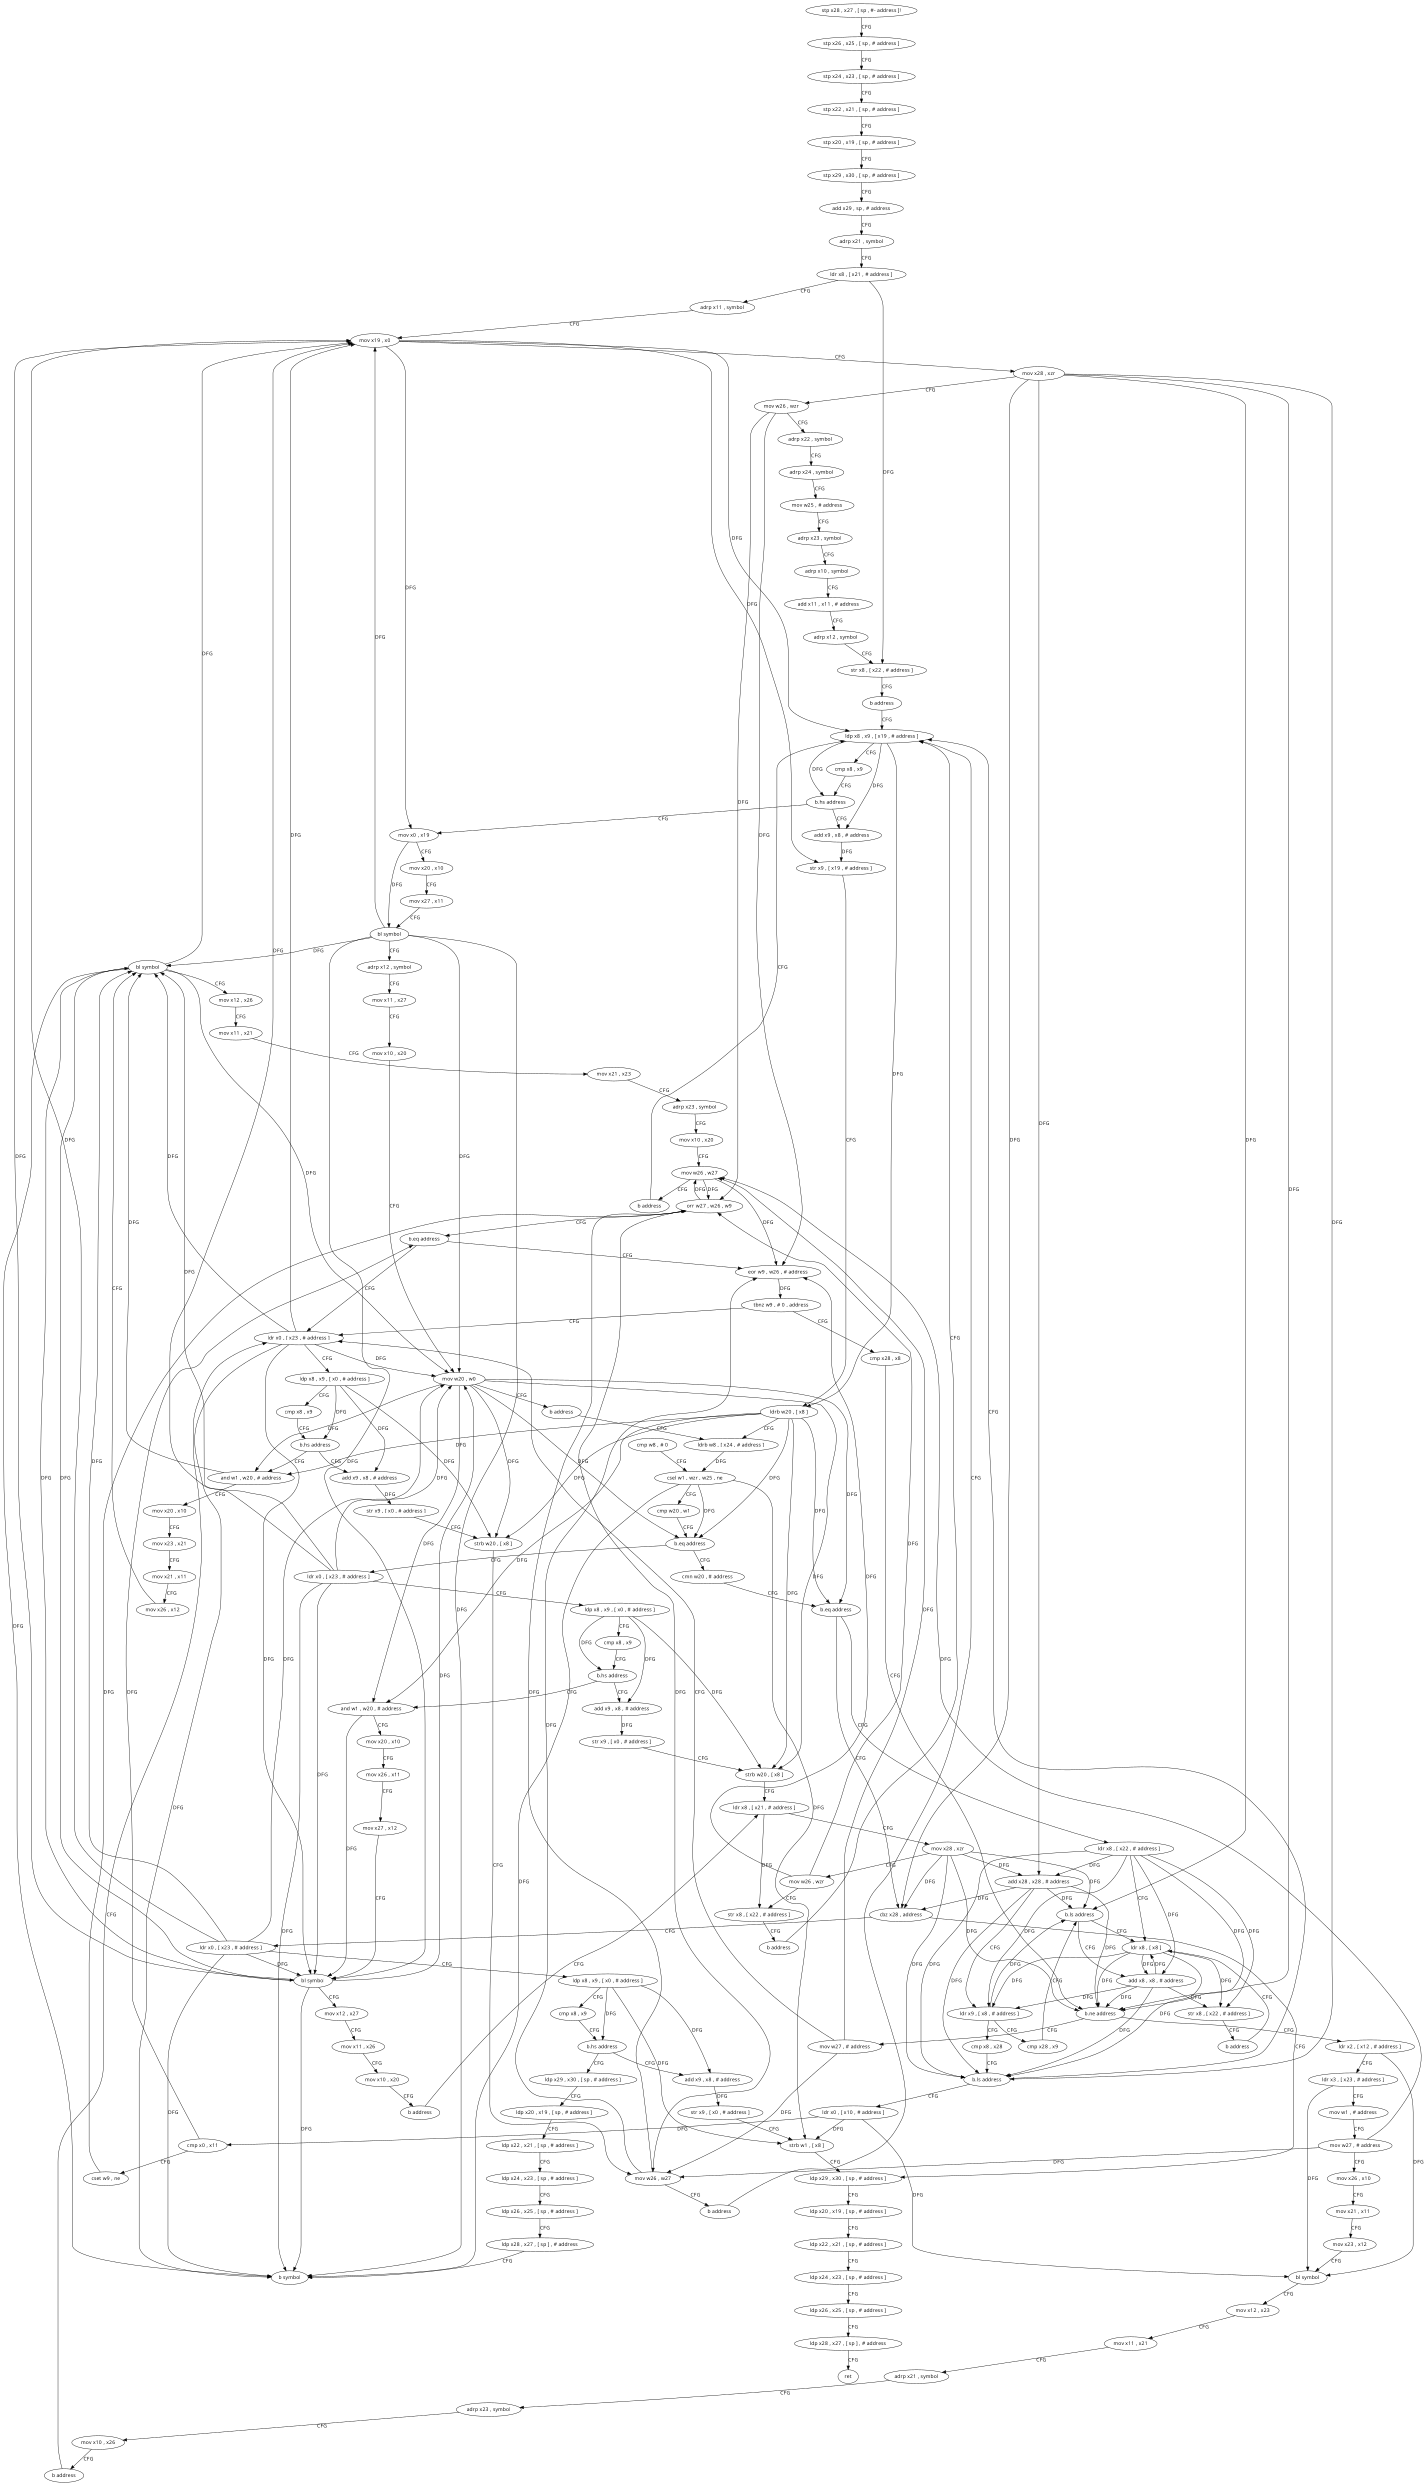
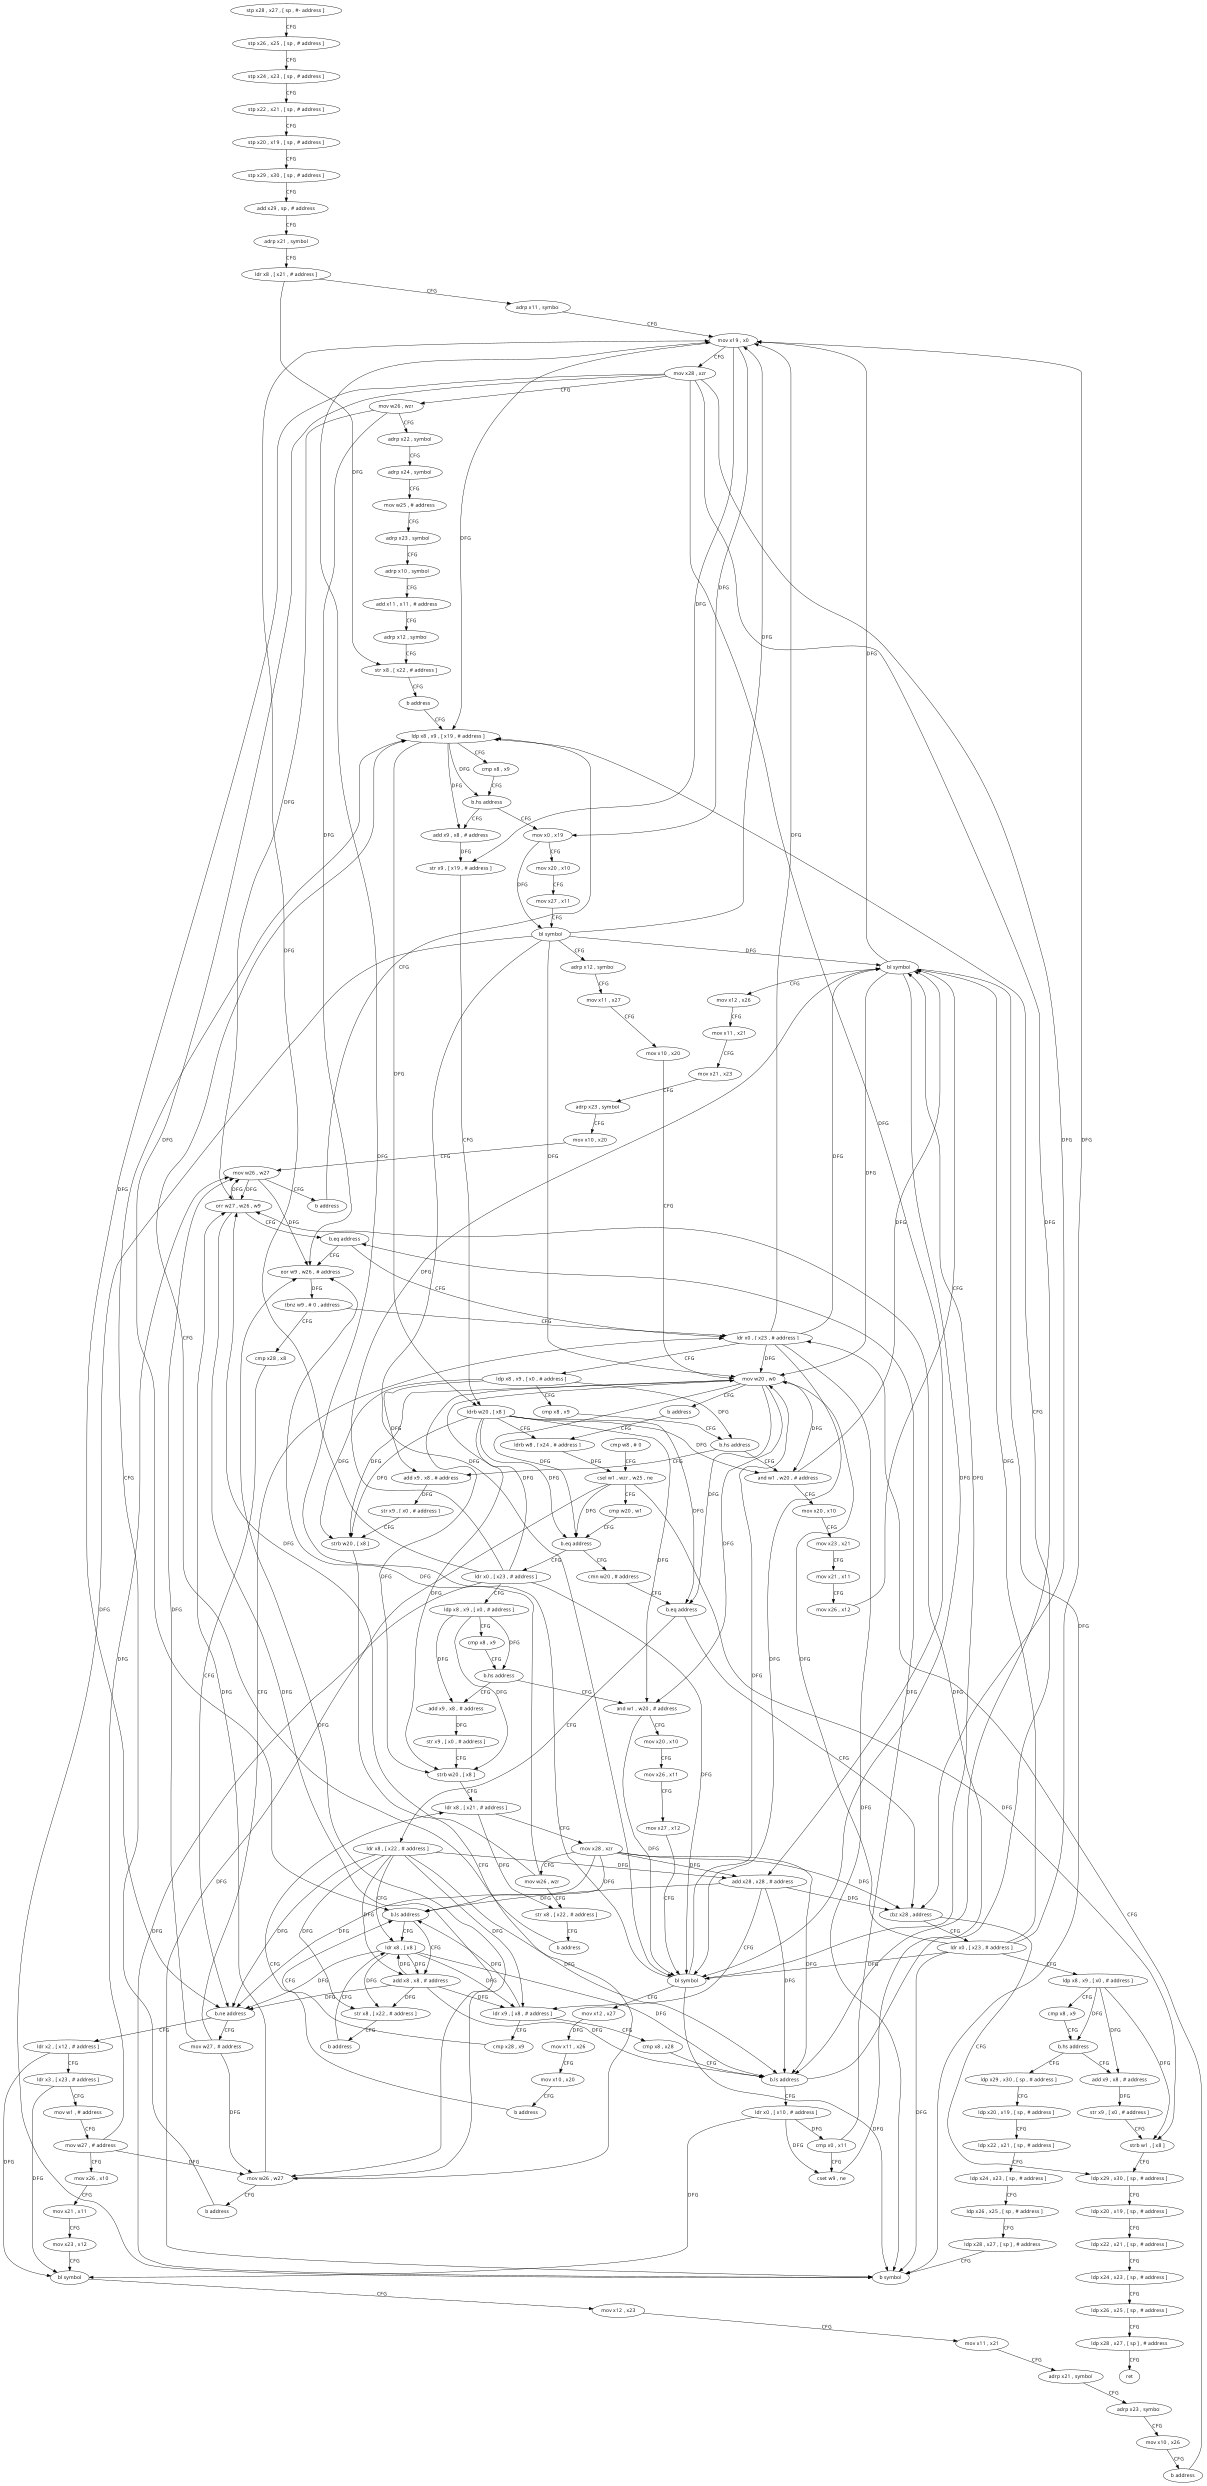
(1107, 1932) -> none
(356, 2030) -> (578, 2030)
(832, 2128) -> (792, 2150)
